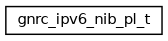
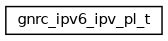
(84, 20) -> (84, 20)
